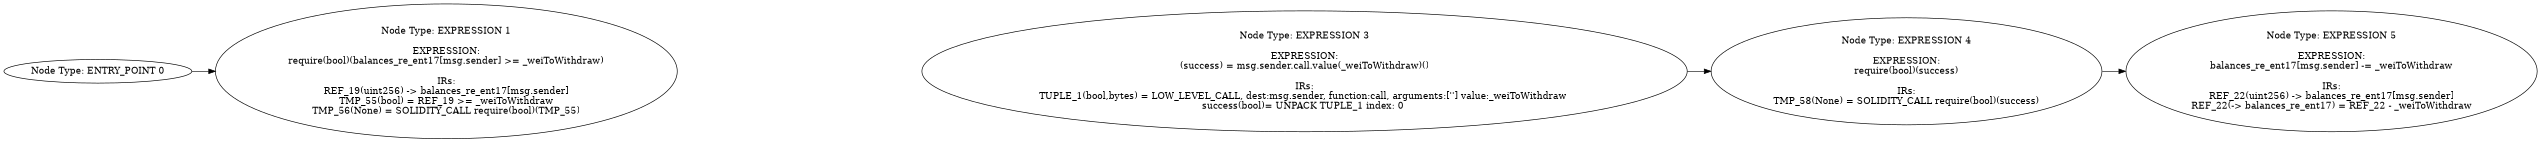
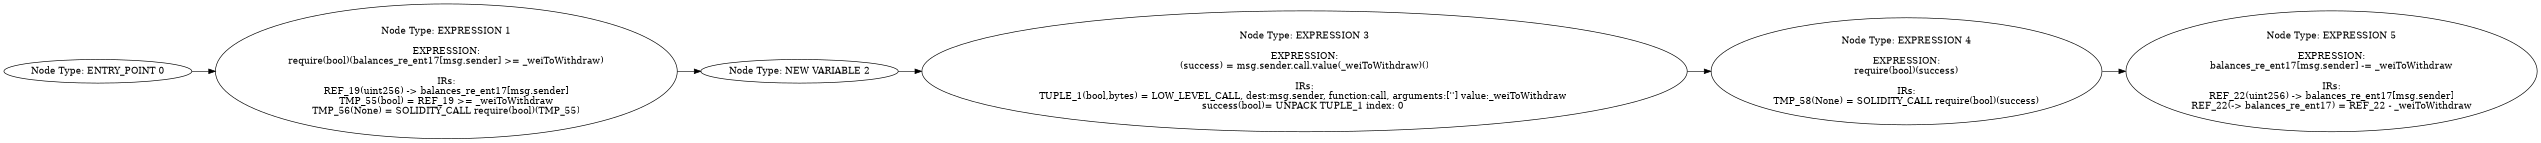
none -> (800, 71)
